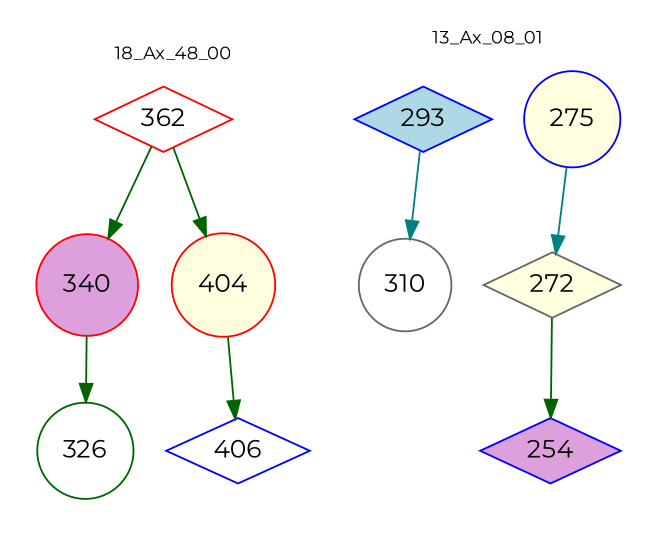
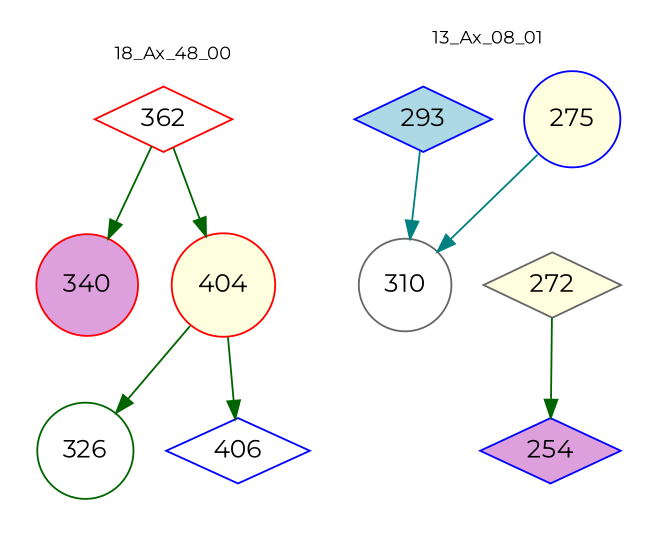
(562, 202) -> (494, 197)
(86, 360) -> (159, 362)
